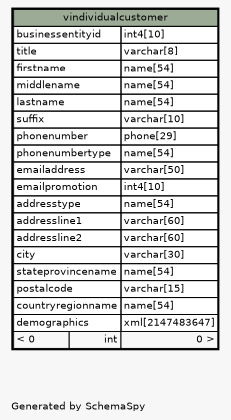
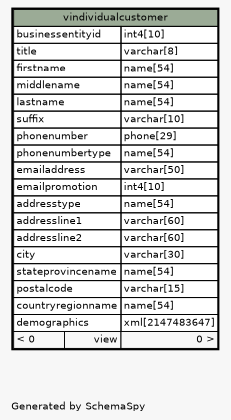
(111, 339) -> (106, 339)
